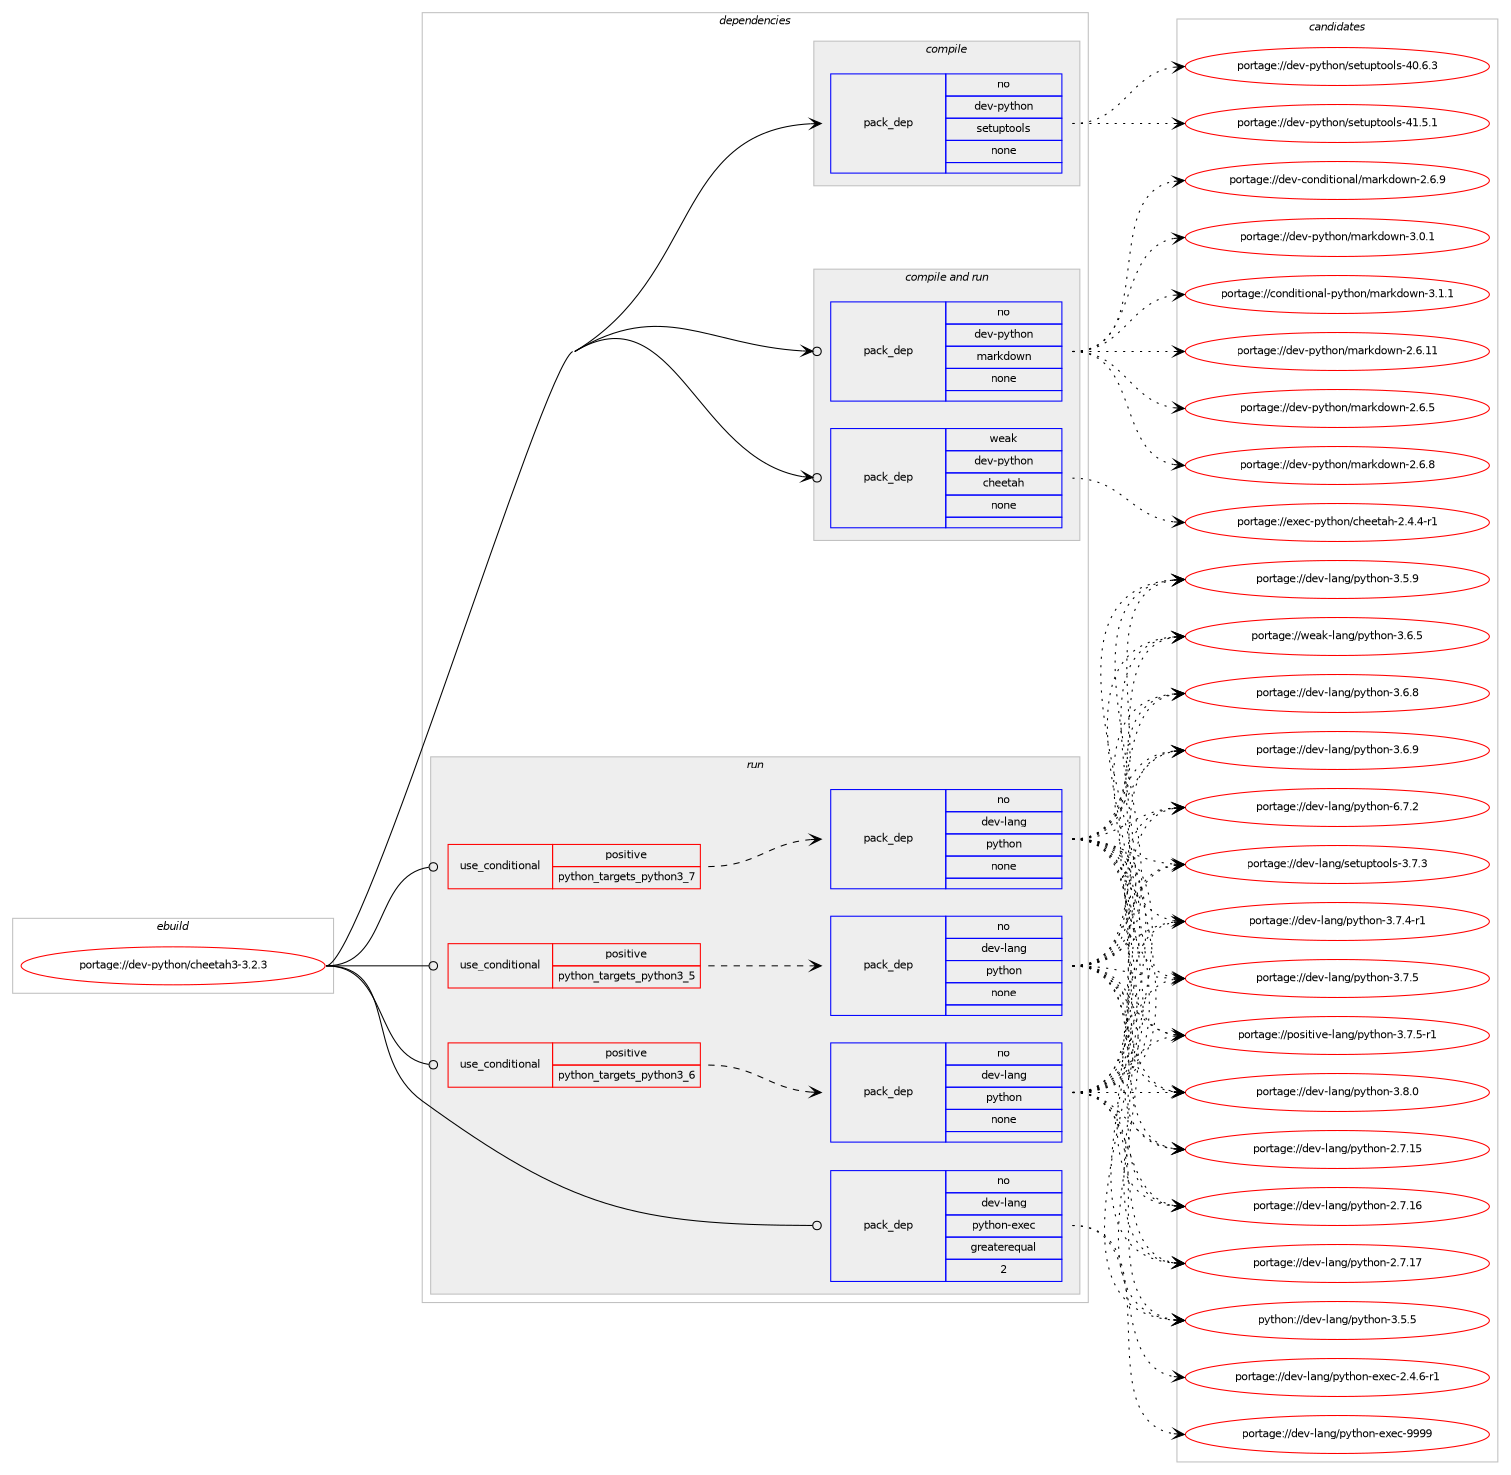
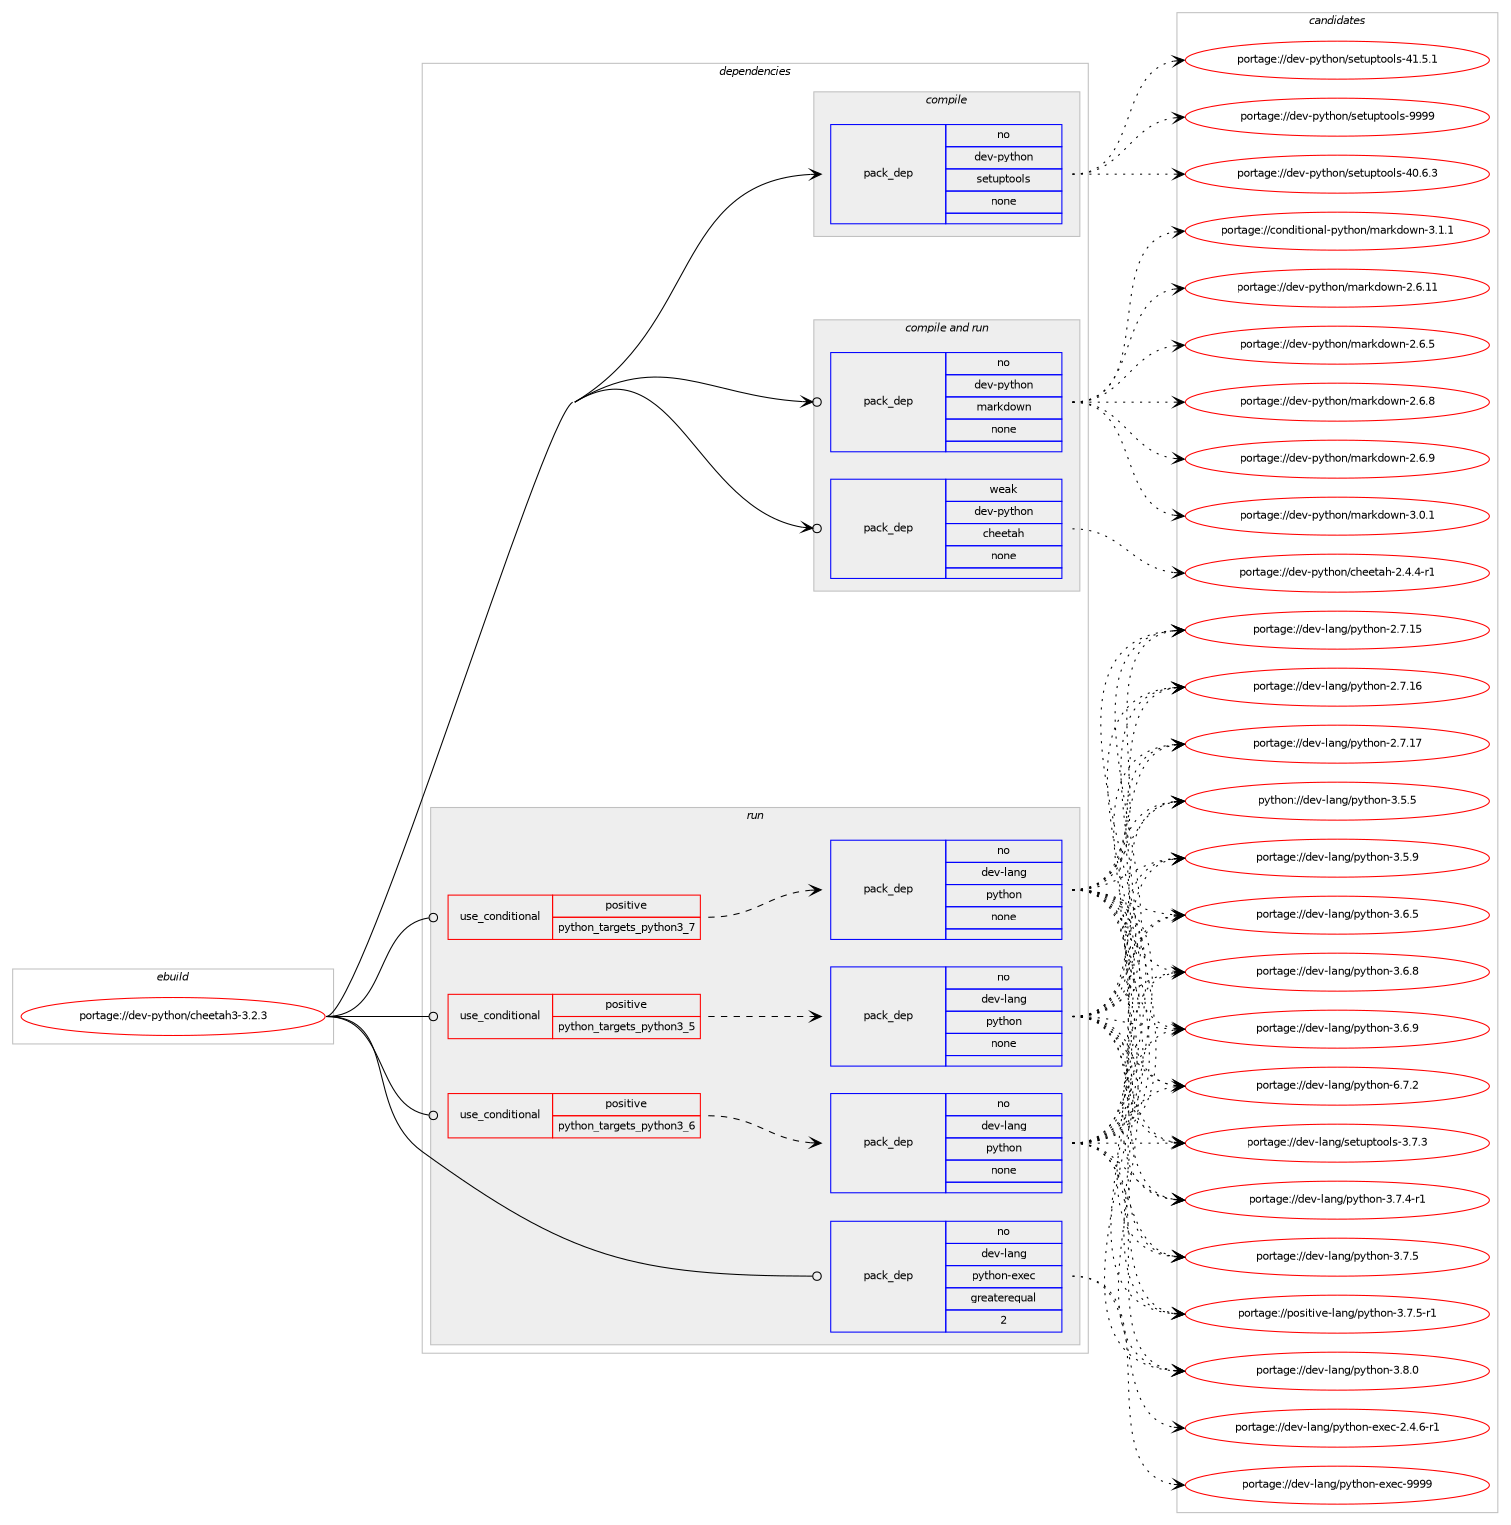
none -> (1337, 117)
(1337, 180) -> (1337, 459)
(1337, 522) -> (1337, 573)
(1337, 636) -> (1337, 915)
